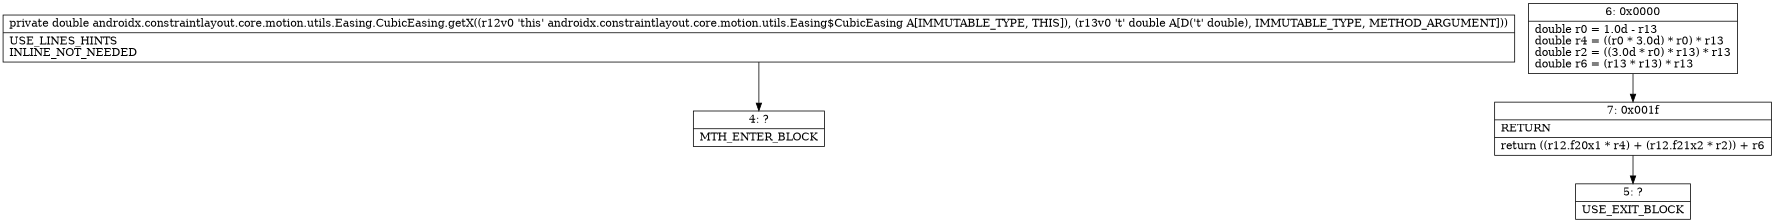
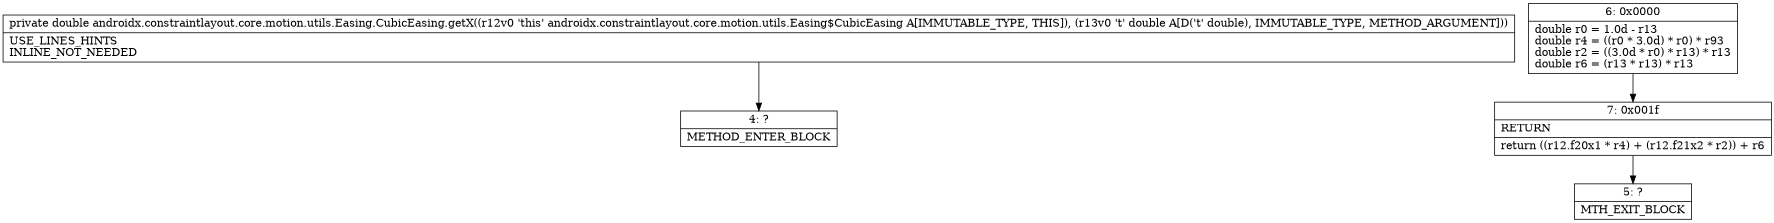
(1630, 41) -> (1630, 41)
(759, 137) -> (759, 137)
(1633, 210) -> (1633, 210)
